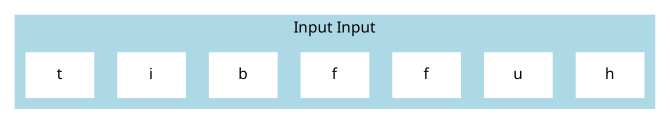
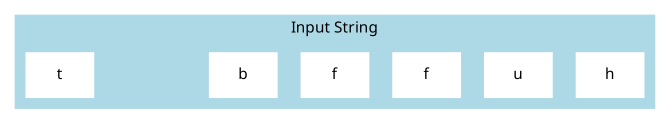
(335, 29) -> (335, 29)
(152, 75) -> none
